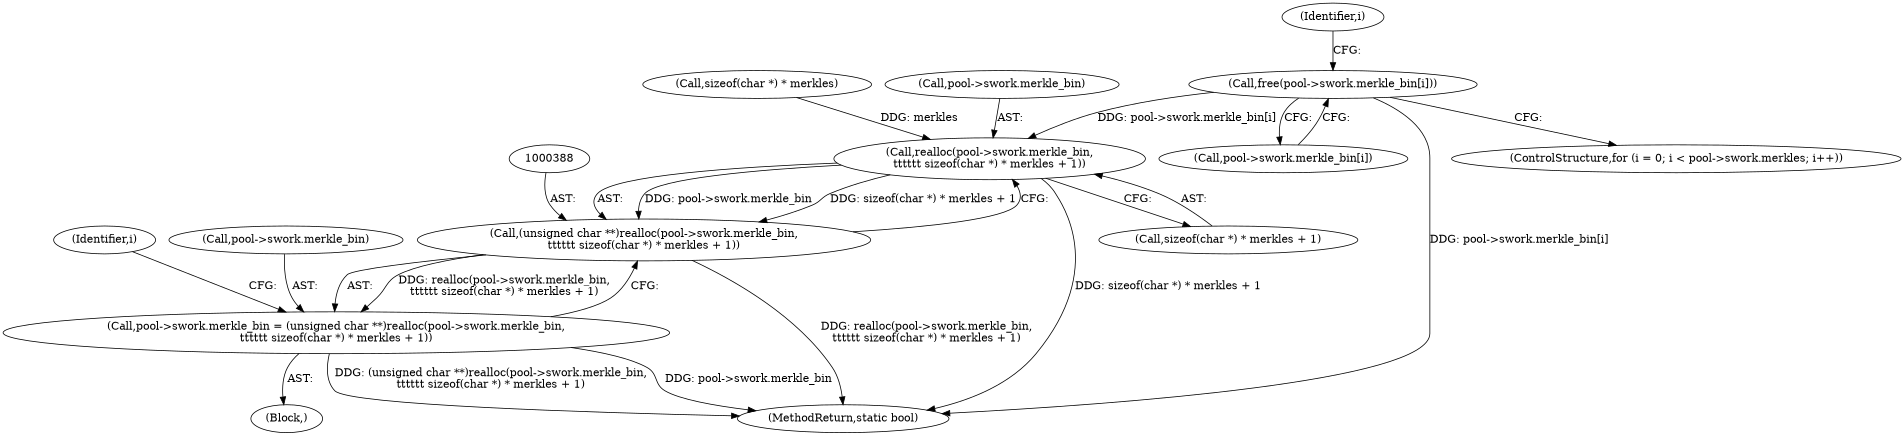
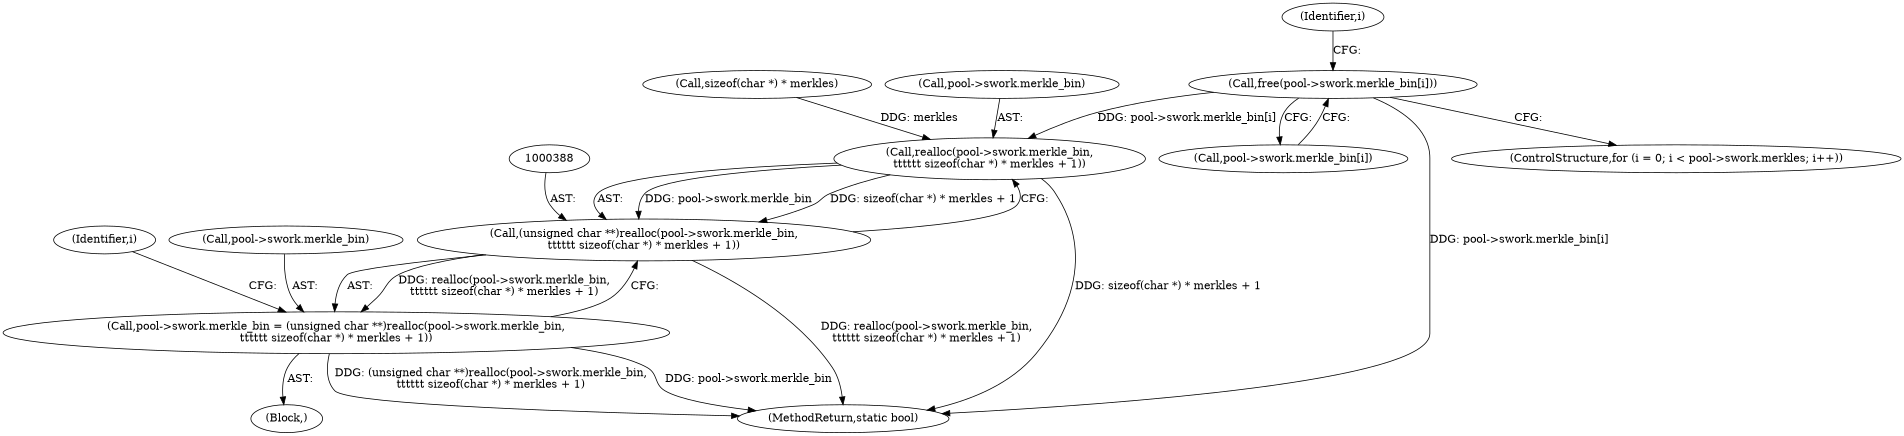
(1228, 240) -> none
